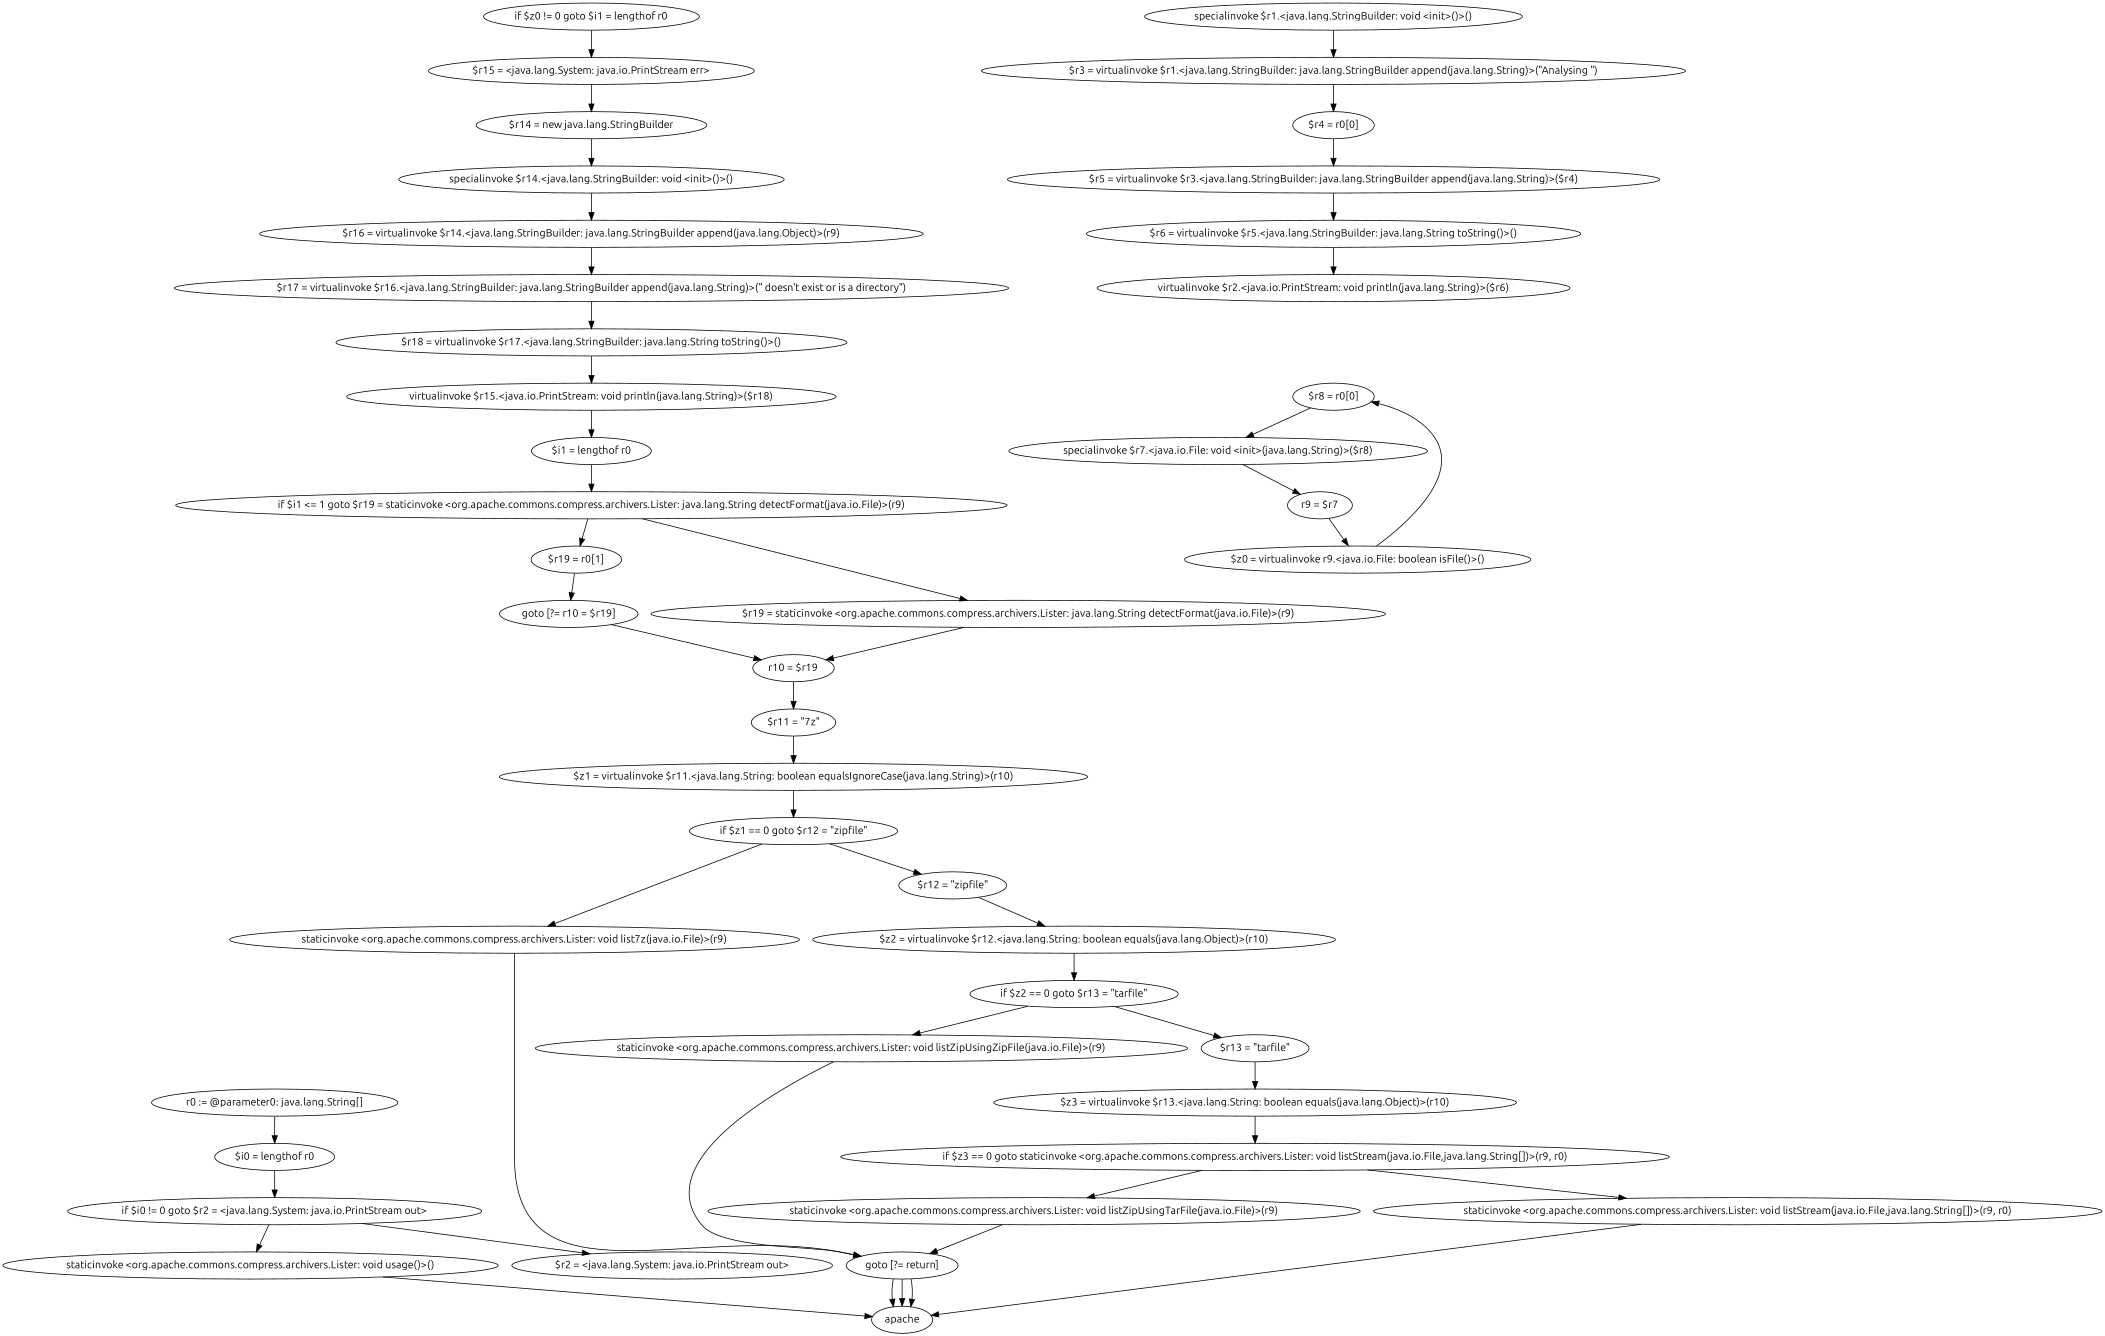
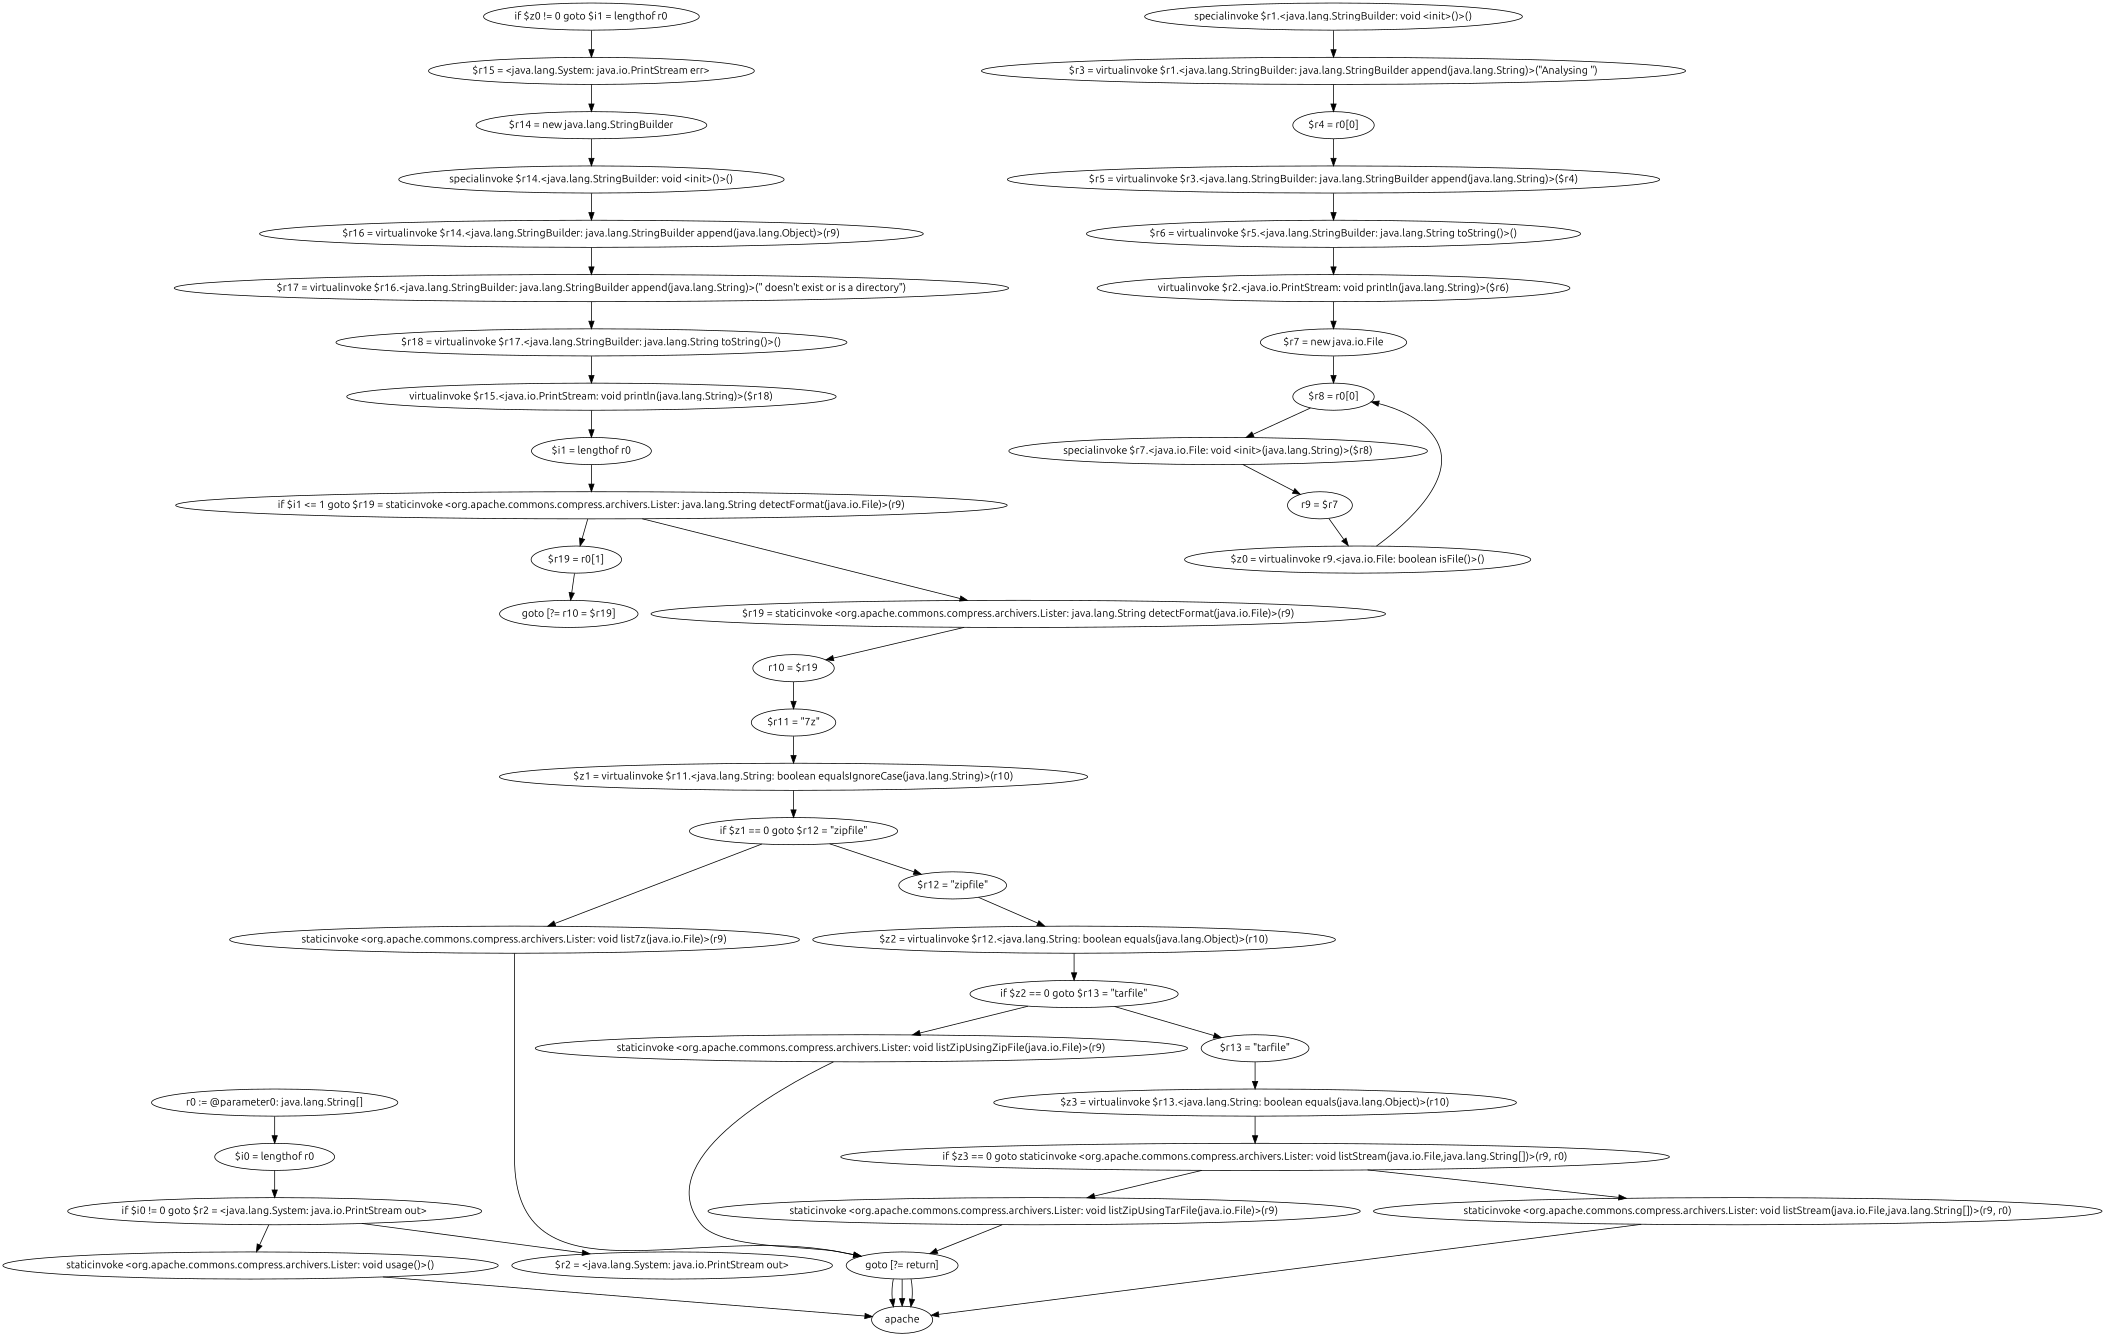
none -> (1334, 342)
(683, 641) -> none
